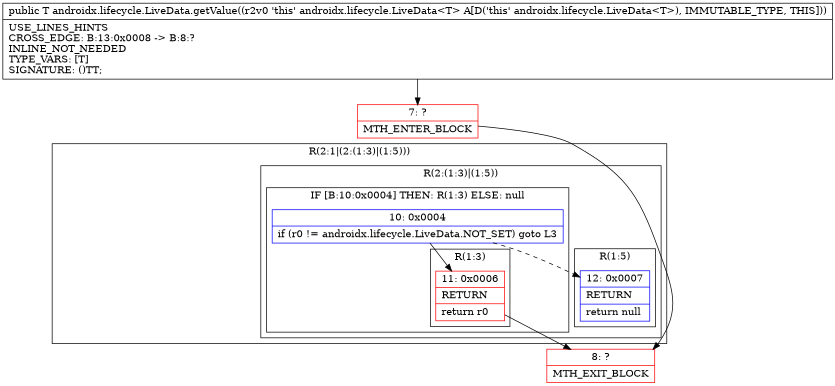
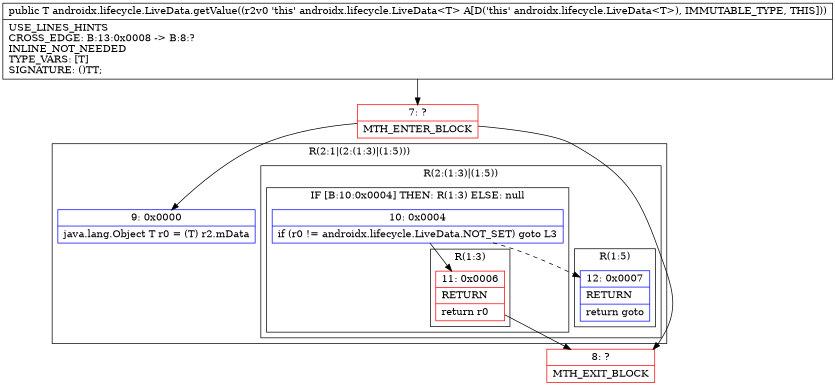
none -> (156, 226)
(614, 312) -> (615, 312)
